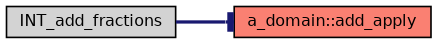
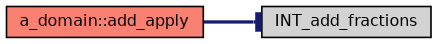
(201, 22) -> (228, 22)
